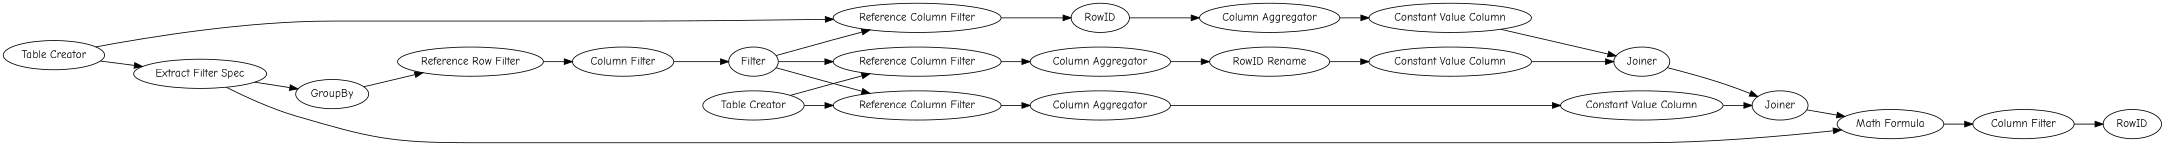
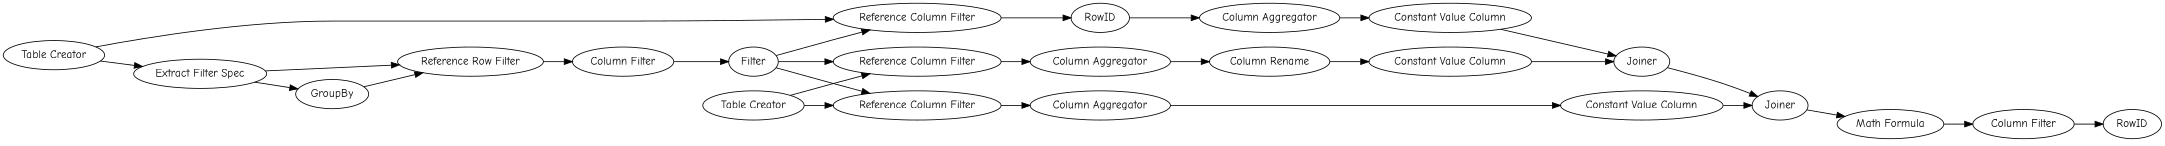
(1270, 62) -> (1270, 62)
(1026, 143) -> (328, 68)
